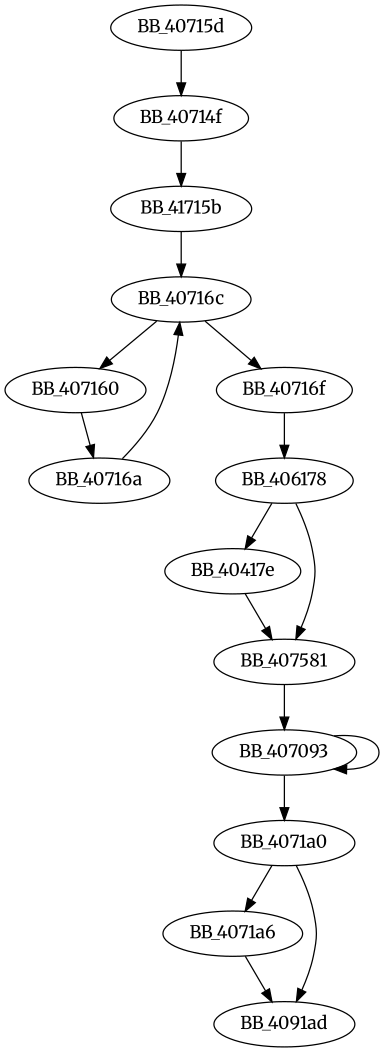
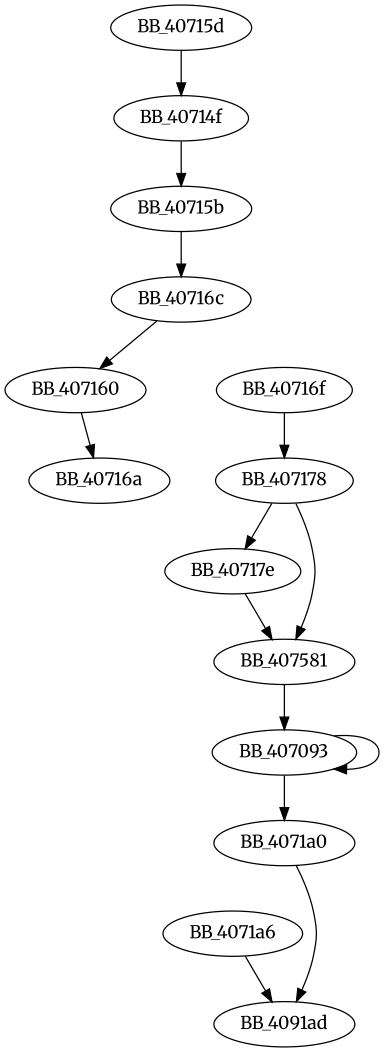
(181, 209) -> (181, 209)
(228, 341) -> none
(162, 402) -> none
(284, 481) -> (284, 481)
(233, 571) -> (233, 571)
(262, 883) -> none
